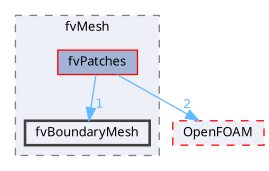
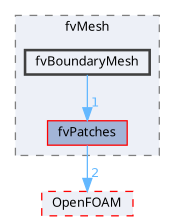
(93, 91) -> (87, 91)
